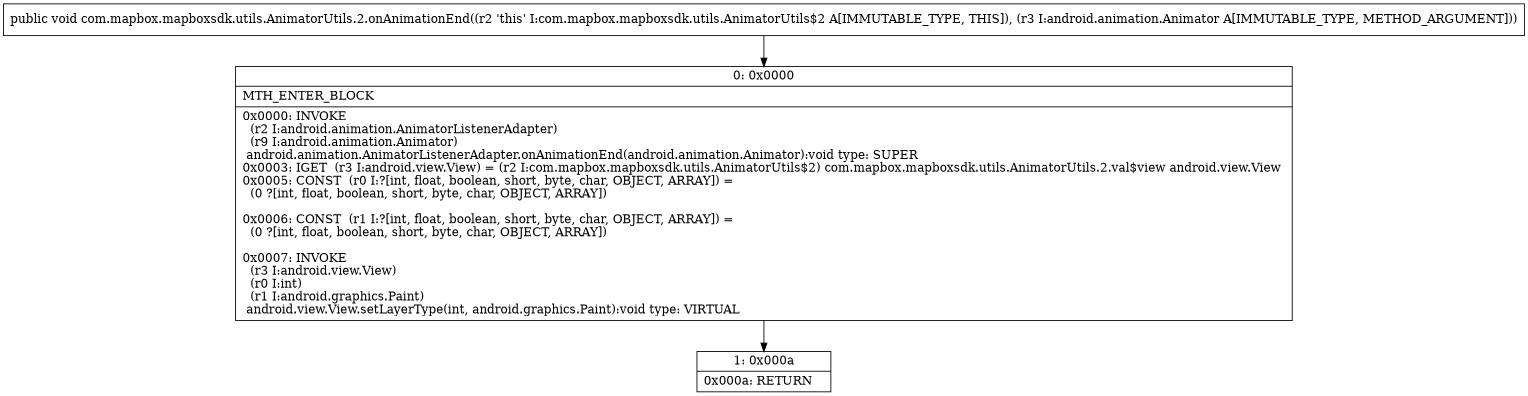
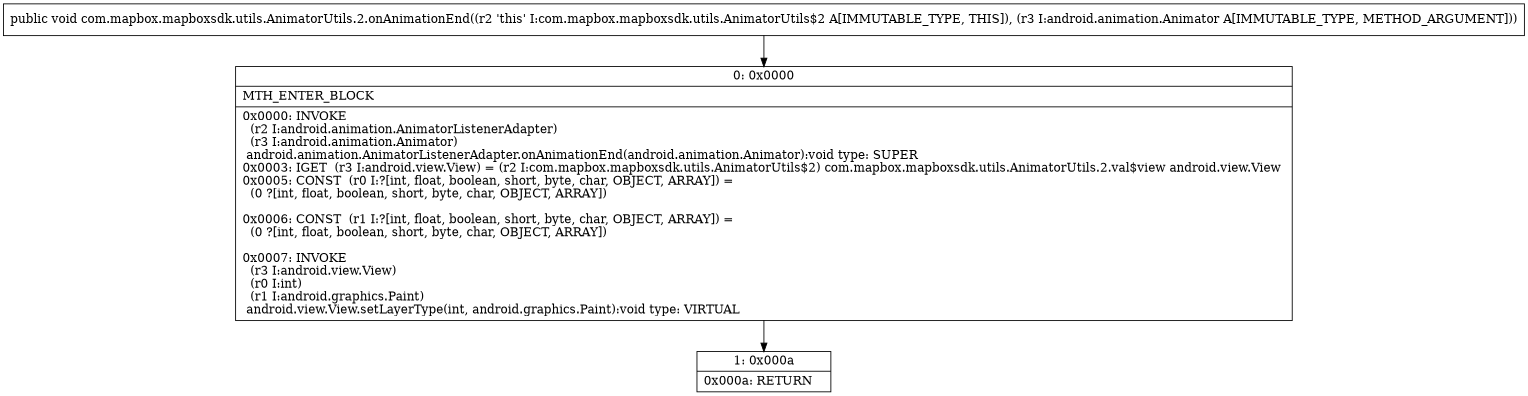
(350, 142) -> (350, 142)
